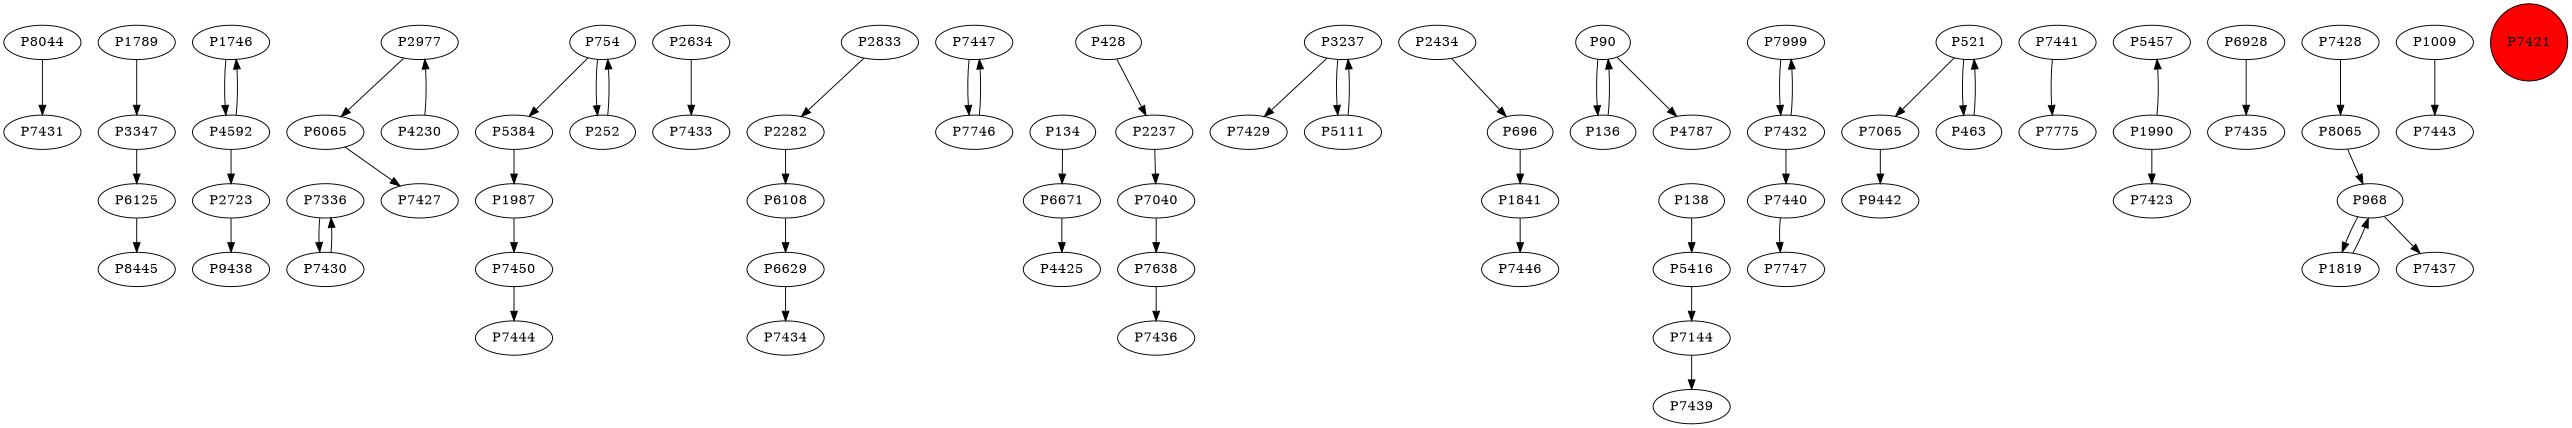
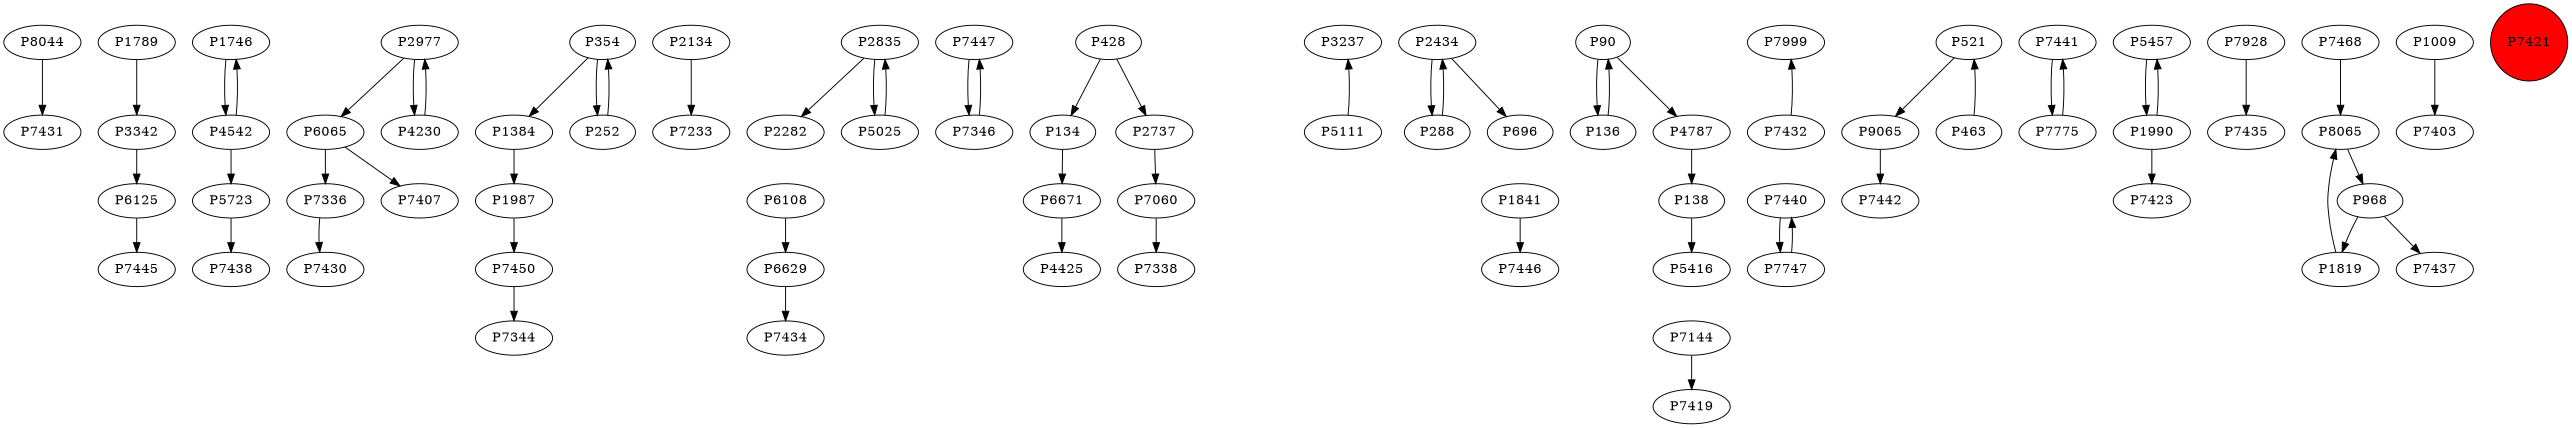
(603, 42) -> (603, 42)
(691, 42) -> (691, 42)
(880, 42) -> (880, 42)
(2246, 42) -> (2246, 42)
(2340, 42) -> (2340, 42)
none -> (413, 82)
(1337, 82) -> none
(1780, 82) -> none
none -> (2145, 82)
none -> (1088, 83)
(1962, 83) -> none
none -> (2064, 92)
(137, 132) -> (137, 132)
(231, 132) -> (231, 132)
(514, 132) -> (514, 132)
(691, 132) -> (691, 132)
none -> (880, 132)
(974, 132) -> (974, 132)
(1154, 132) -> (1154, 132)
(1249, 132) -> none
none -> (1437, 132)
(1880, 132) -> (1880, 132)
(2435, 132) -> (2435, 132)
(786, 162) -> none
(1520, 162) -> none
none -> (1692, 162)
(1786, 162) -> (1792, 240)
(231, 201) -> (231, 201)
(420, 201) -> (420, 201)
(1156, 201) -> (1156, 201)
(1880, 201) -> (1880, 201)
(332, 240) -> (325, 162)
(2359, 240) -> (2328, 206)
(137, 269) -> (137, 269)
(231, 269) -> (231, 269)
(1156, 269) -> (1156, 269)
(1692, 299) -> none
(514, 338) -> (514, 338)
(1156, 338) -> none
(1692, 407) -> (1692, 407)
